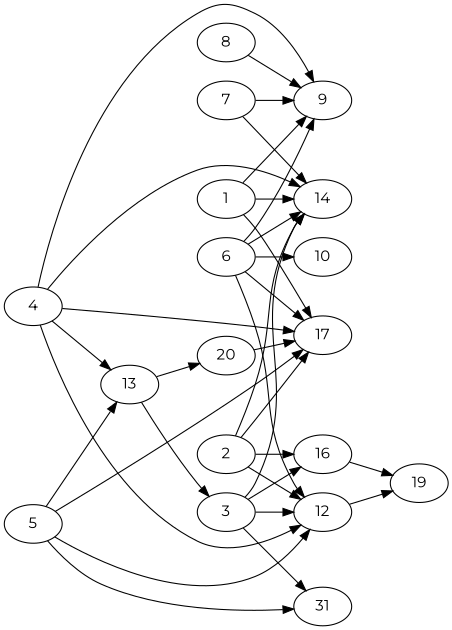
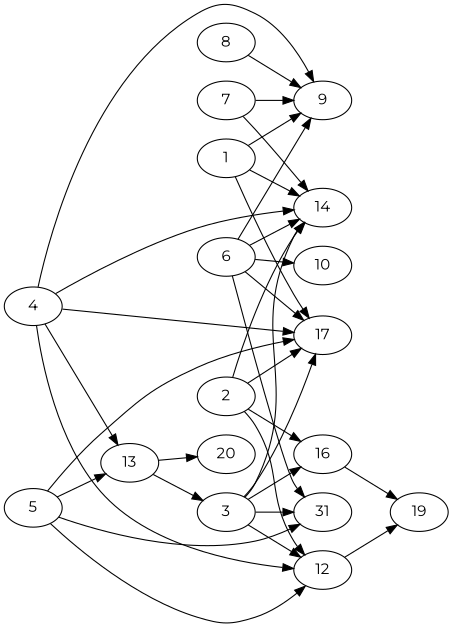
(269, 347) -> (288, 423)
(268, 388) -> (262, 383)
